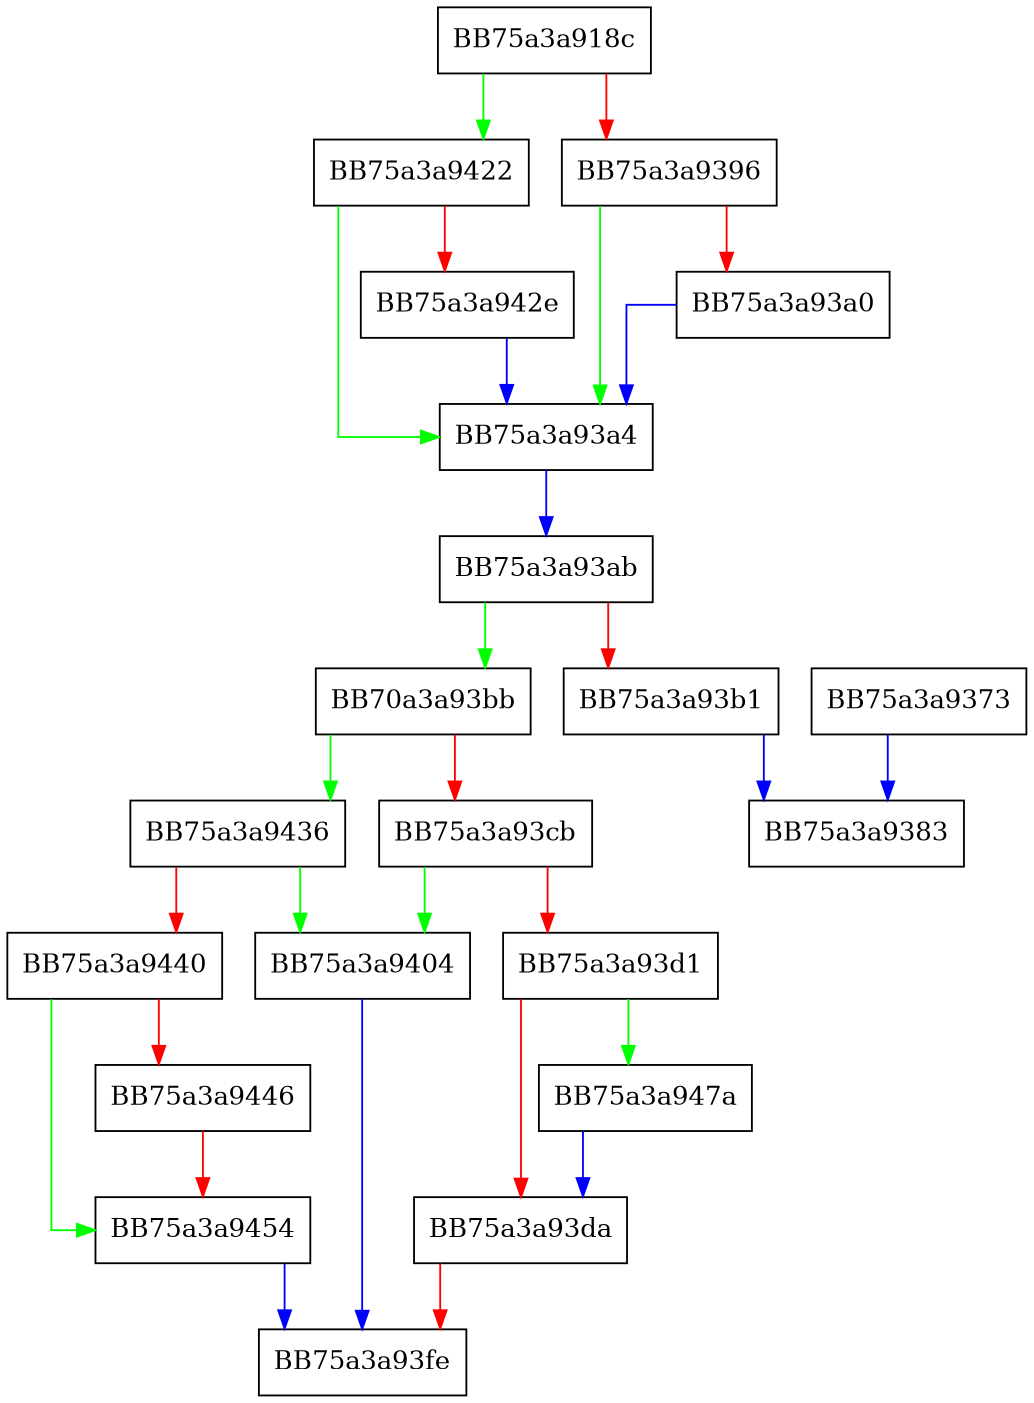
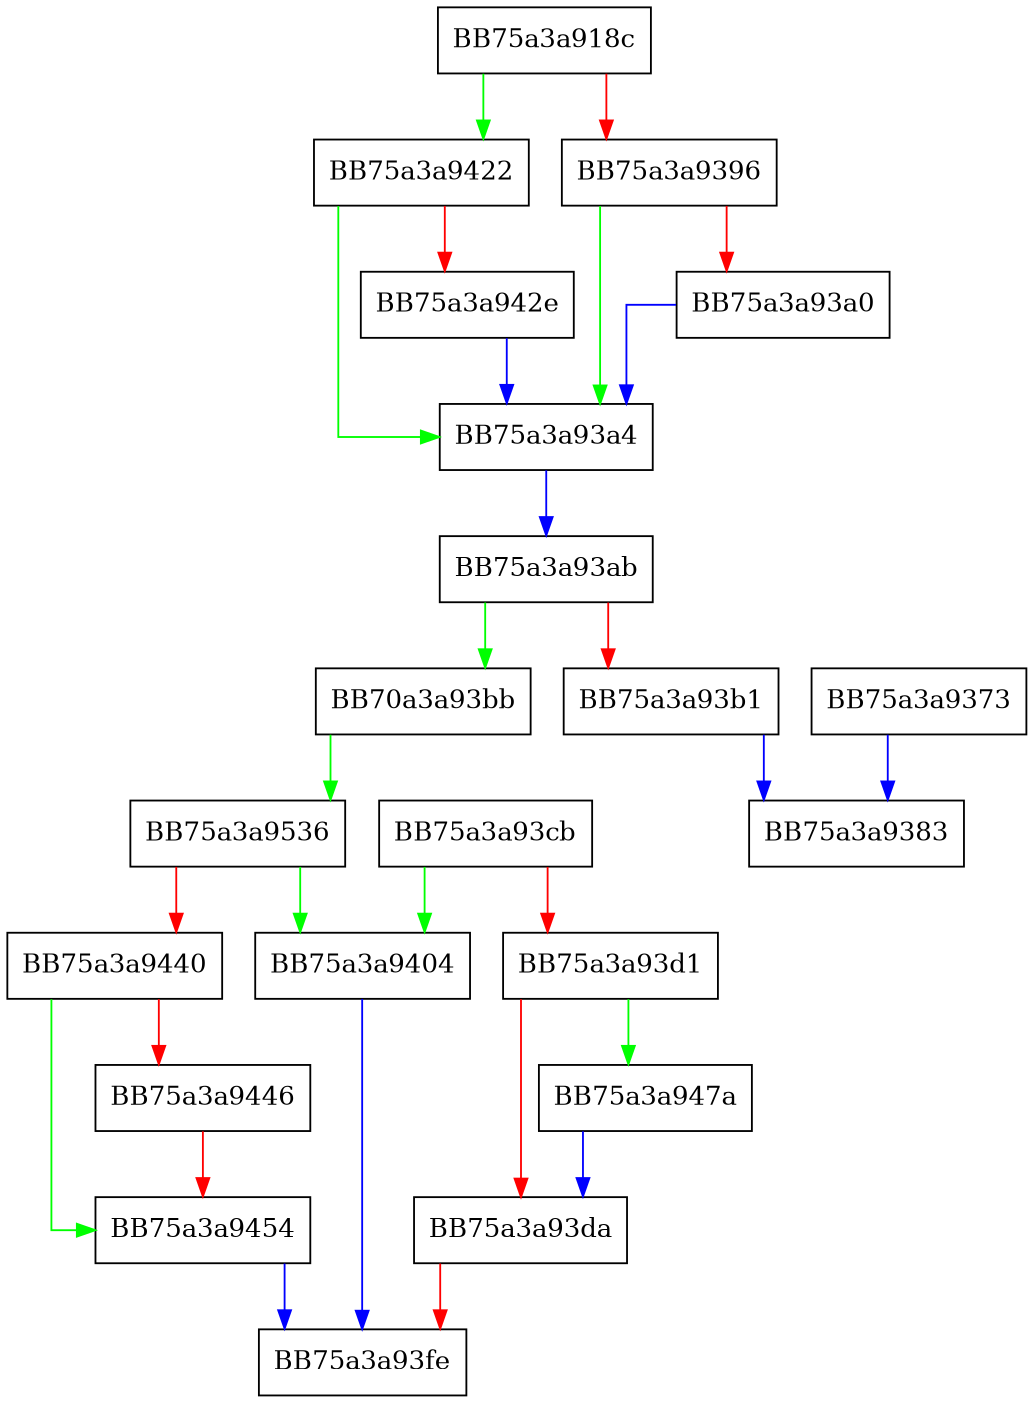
(455, 758) -> none
(238, 834) -> (238, 834)
